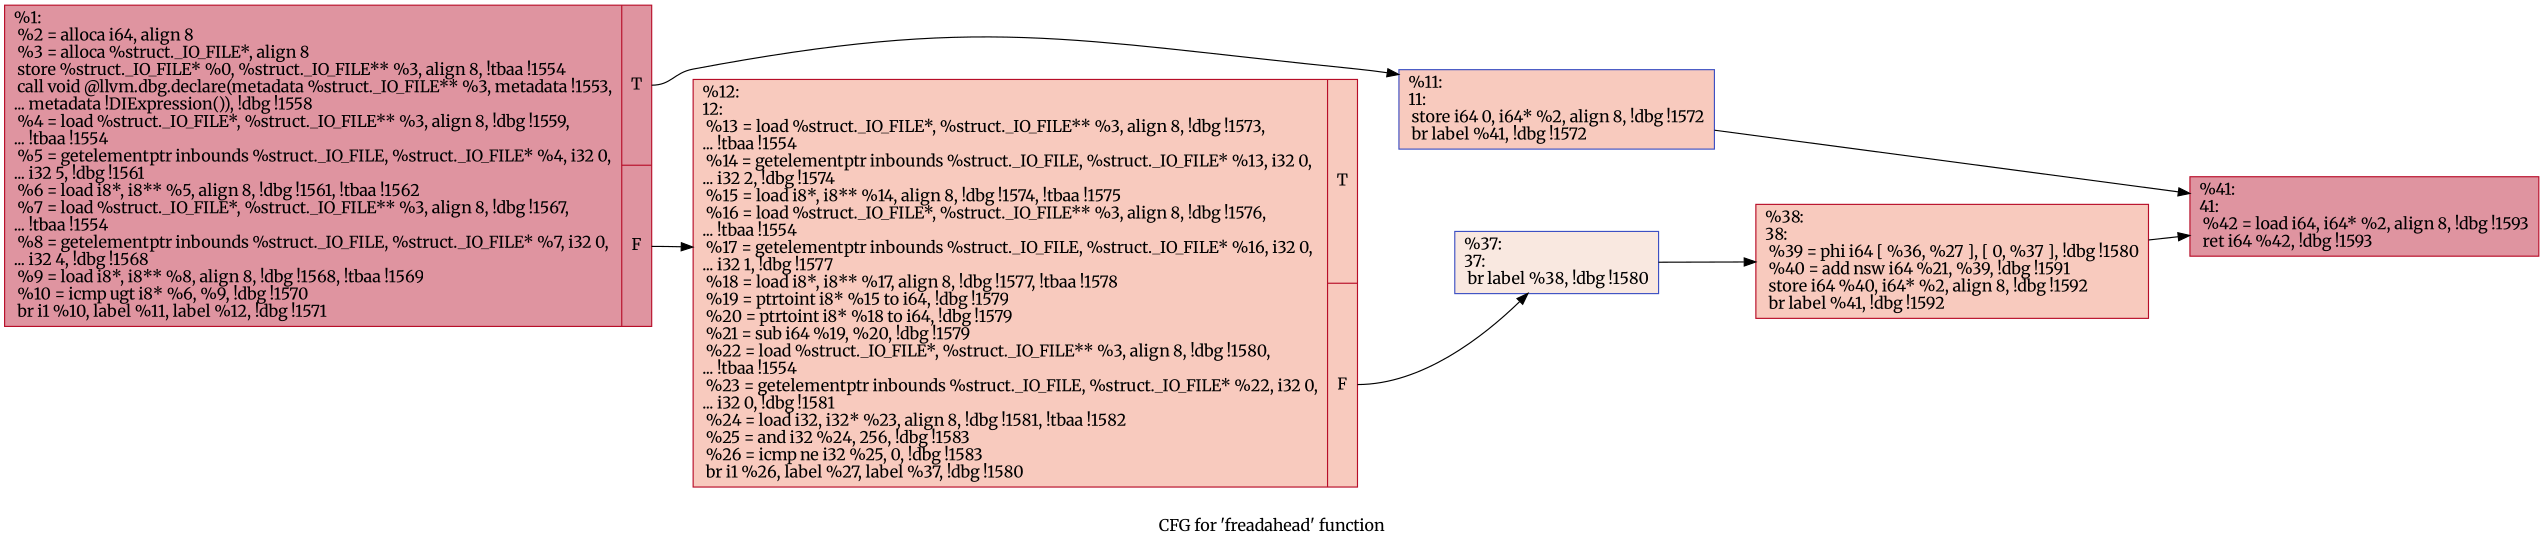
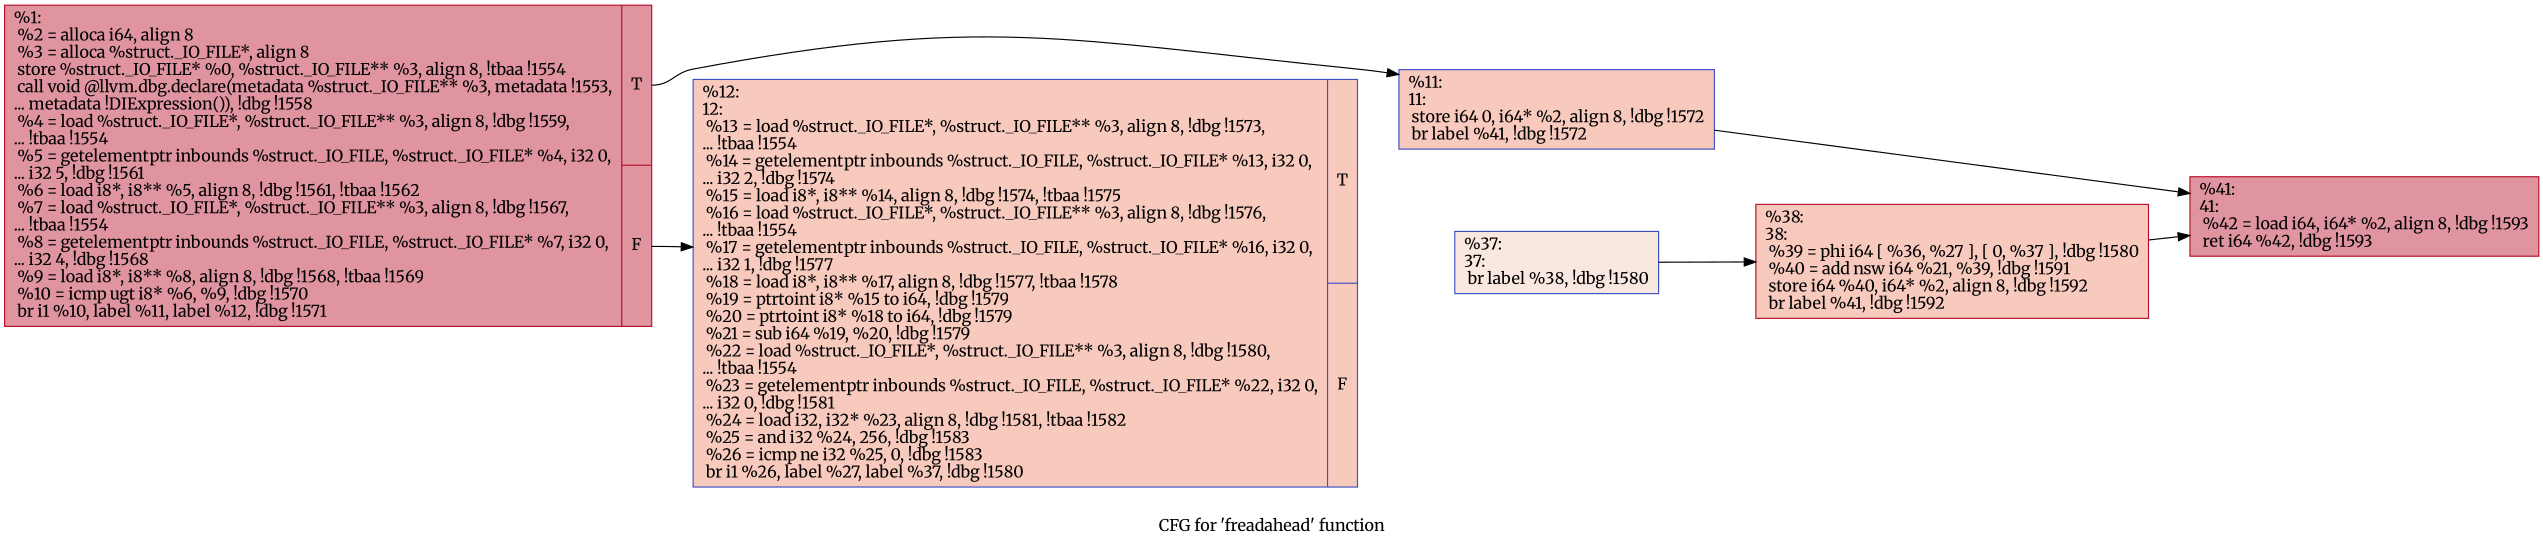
(1025, 283) -> (1025, 283)
(1446, 358) -> none
